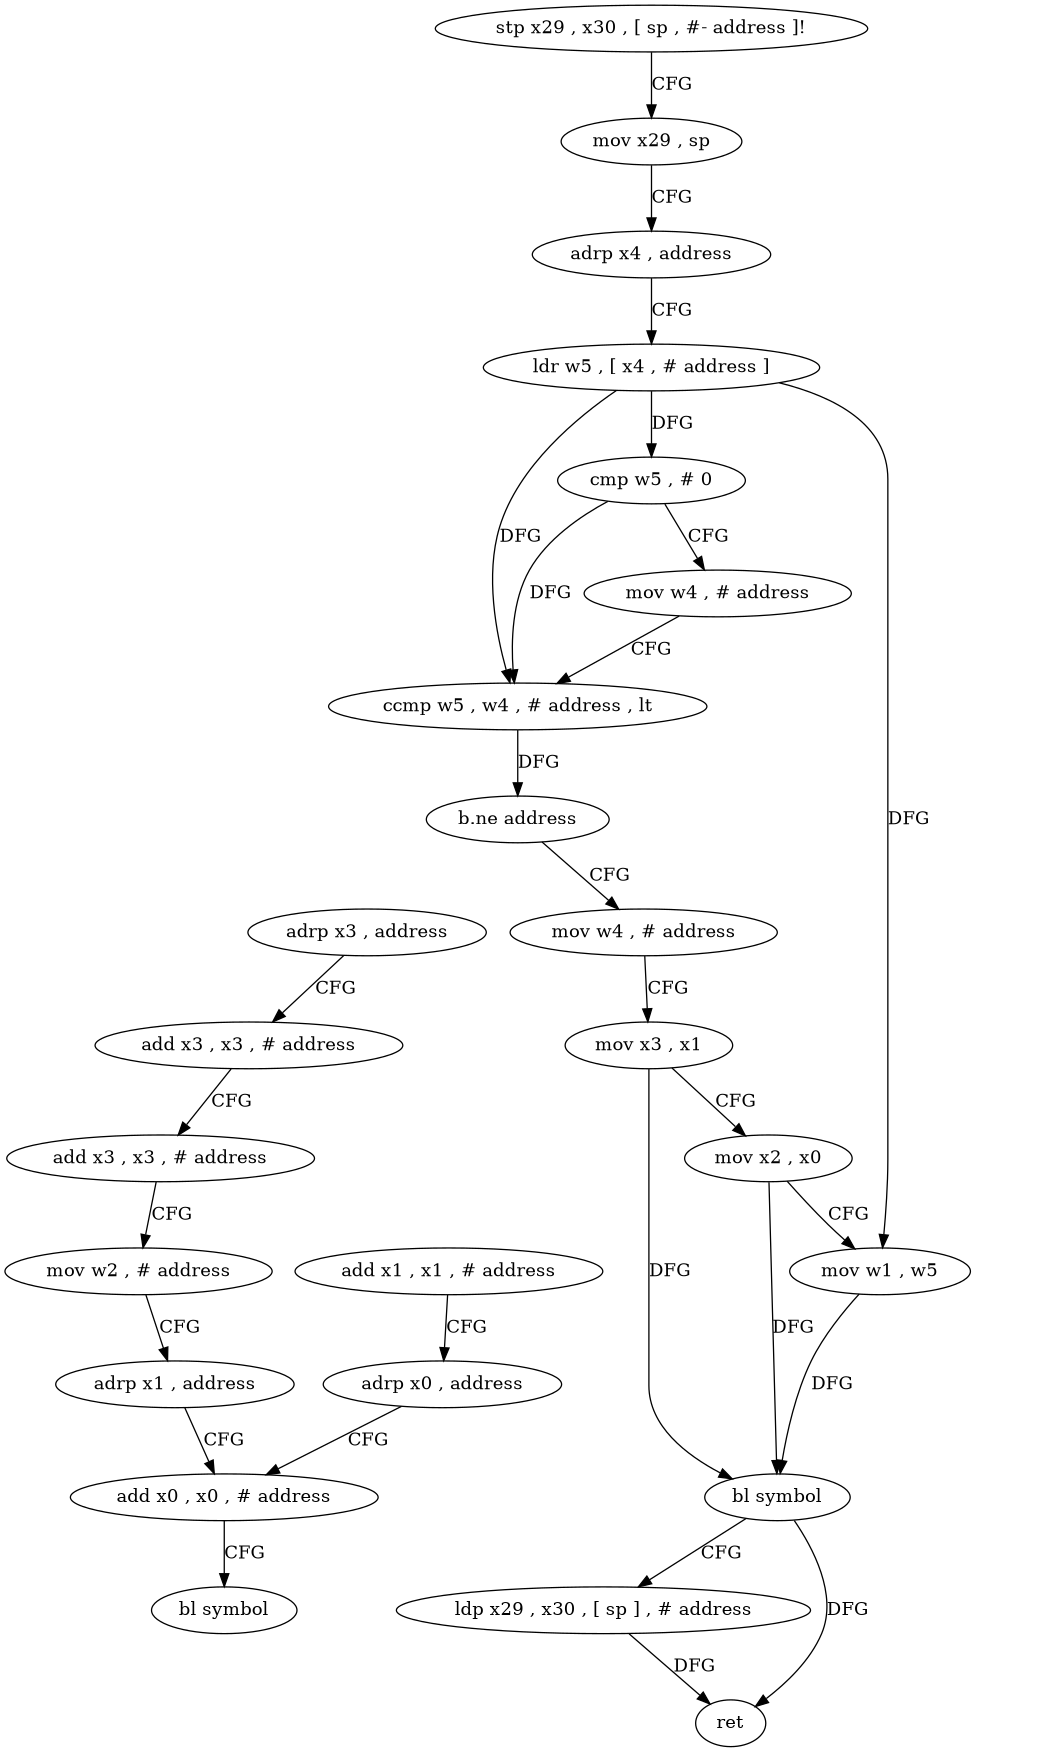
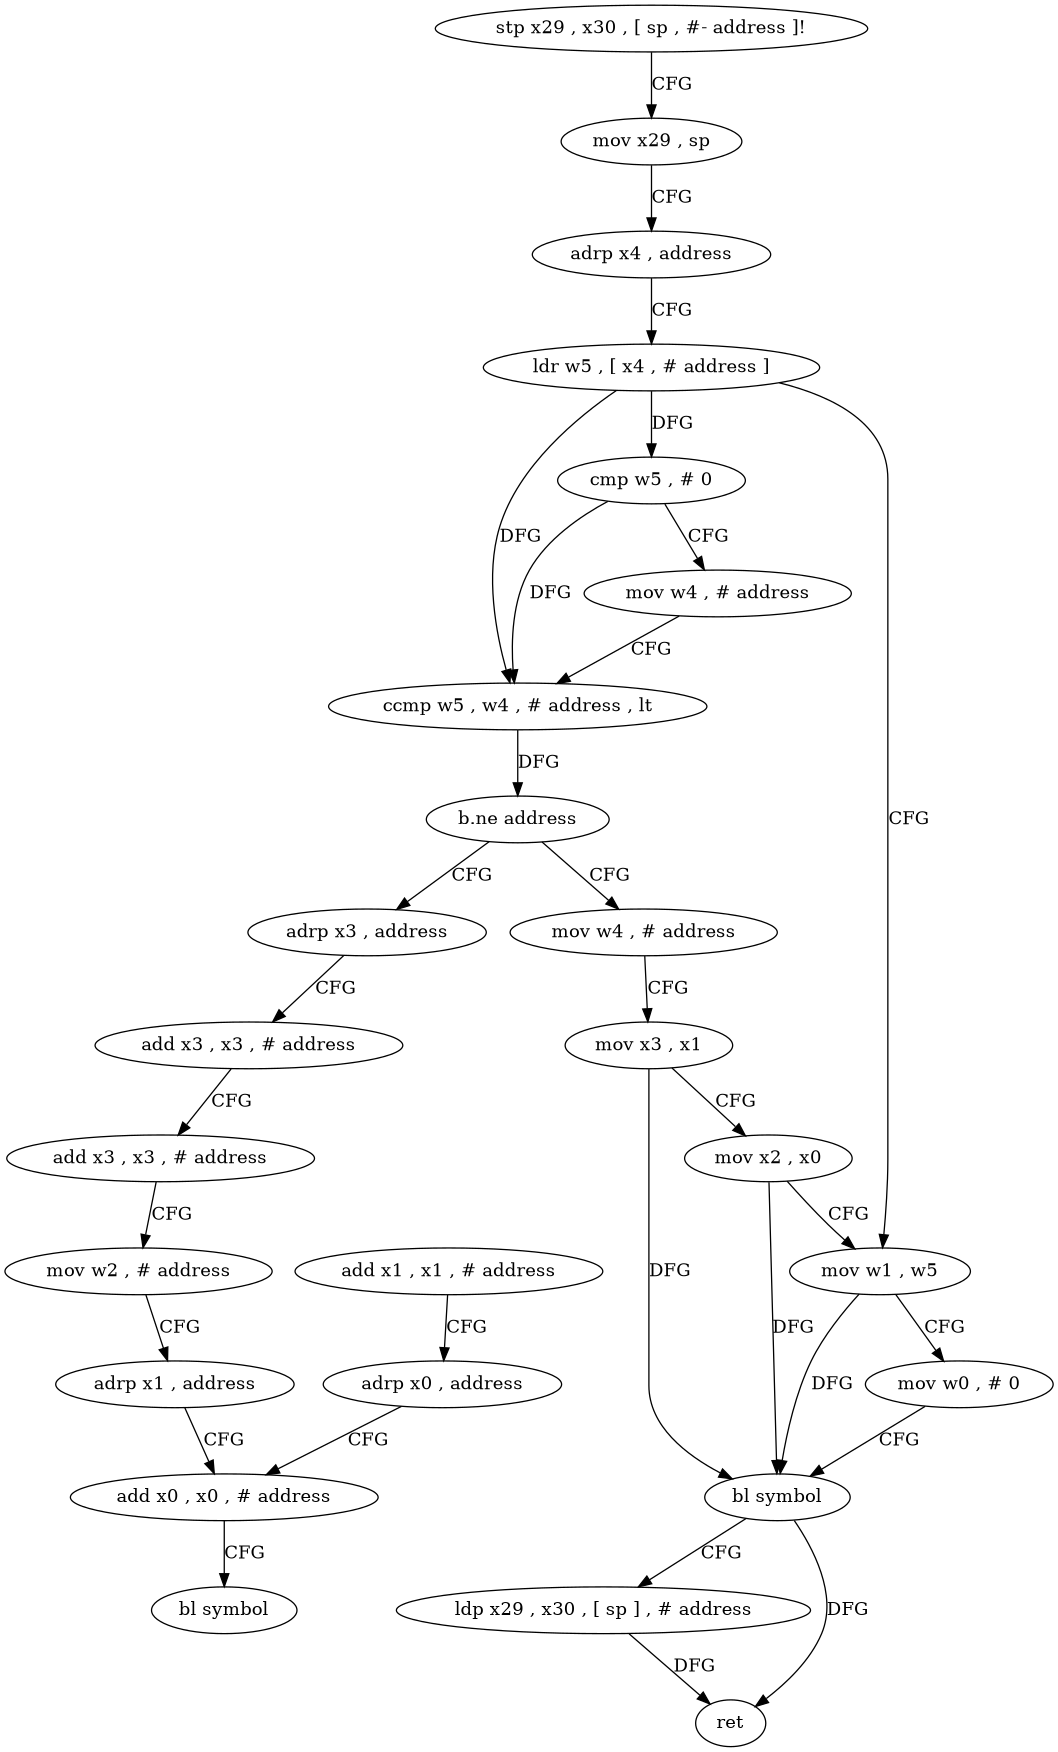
(909, 819) -> (909, 819)
none -> (448, 872)
none -> (959, 1384)
